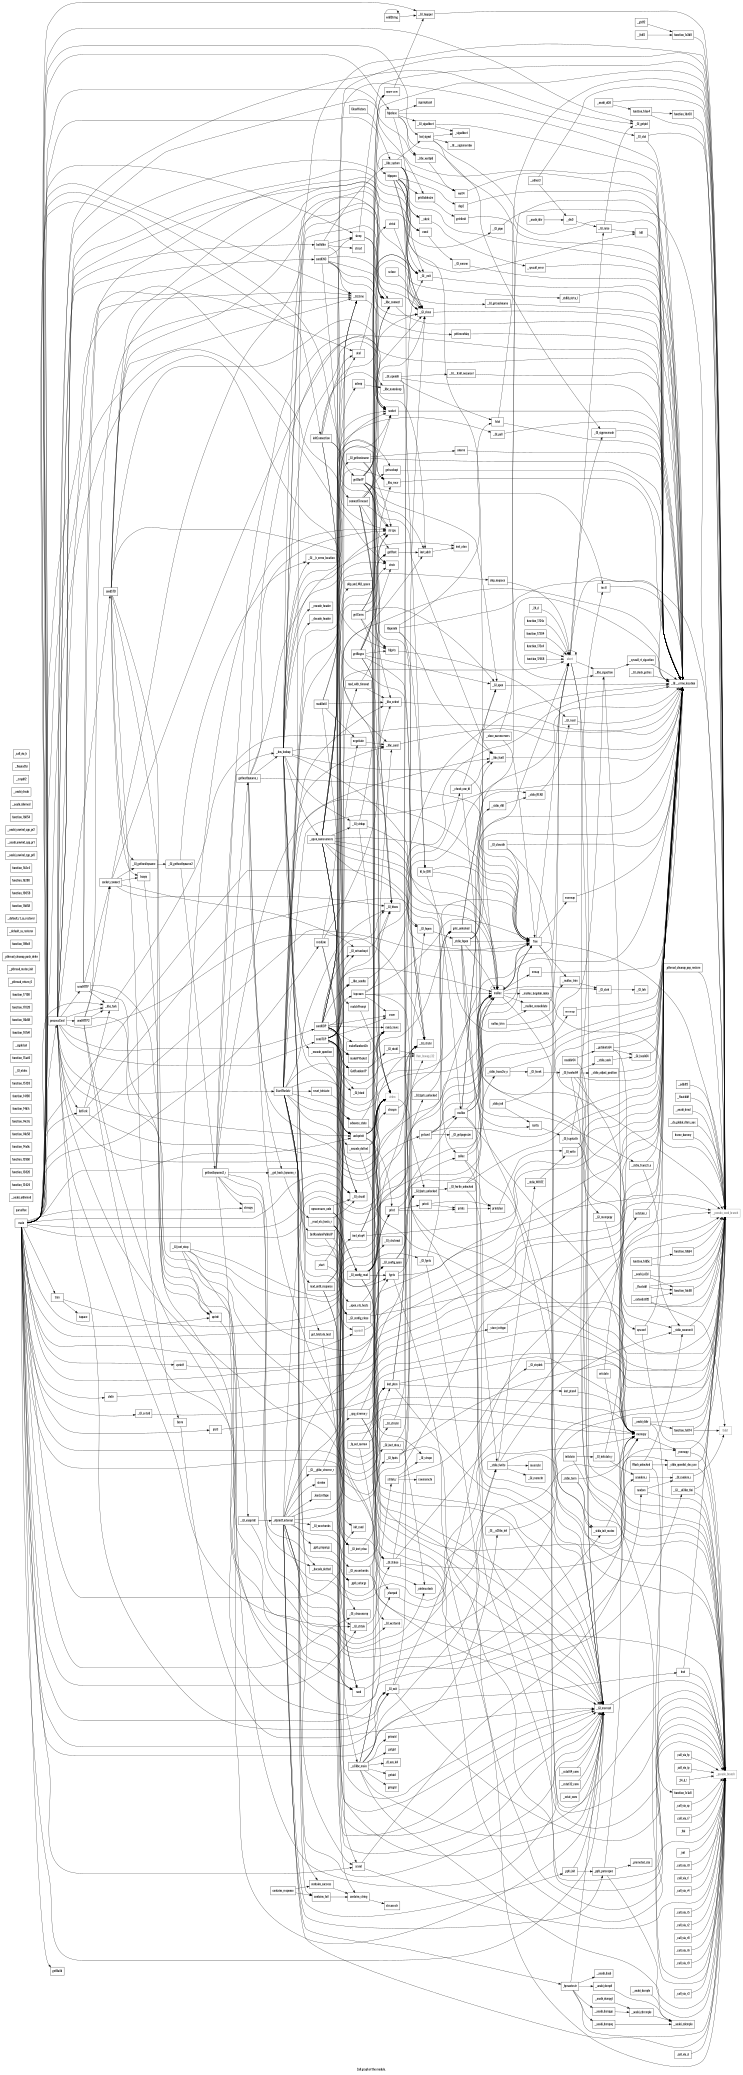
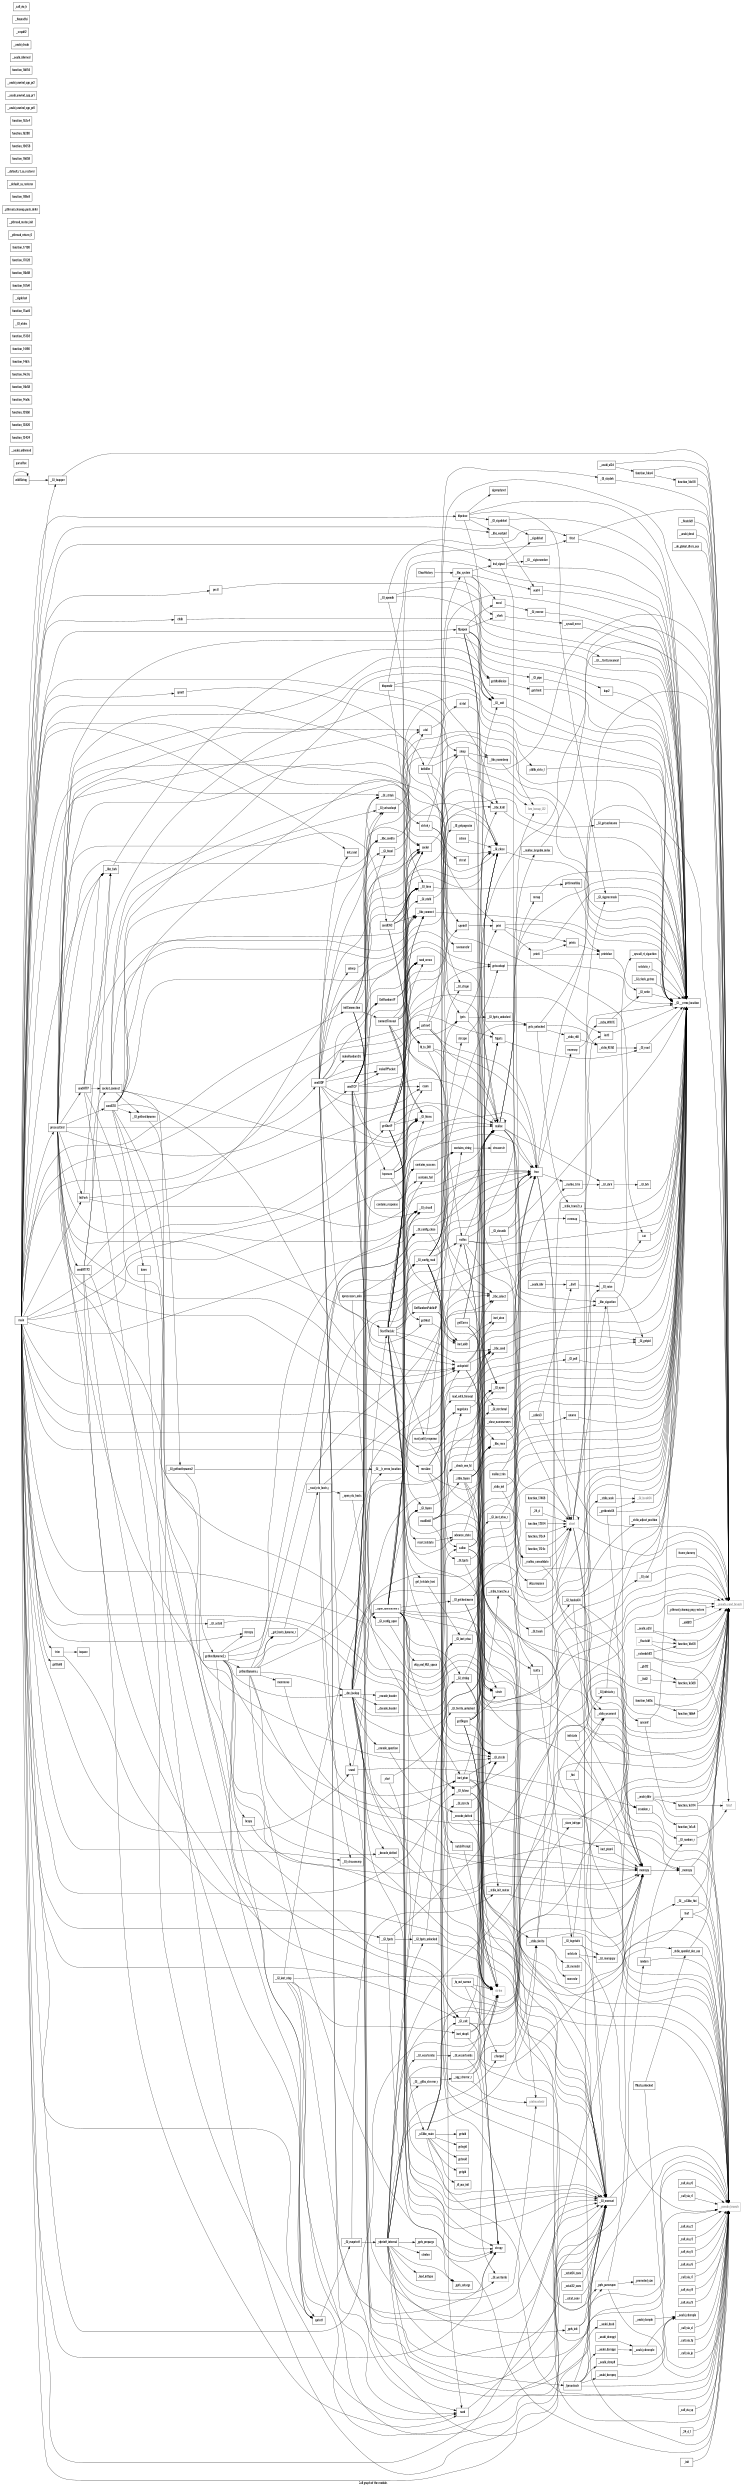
(392, 92) -> none
(656, 272) -> (591, 902)
(337, 778) -> none
(117, 779) -> none
(483, 888) -> none
(641, 1056) -> (644, 1499)
(570, 1060) -> none
(435, 1072) -> none
(408, 1078) -> (486, 1004)
(440, 1095) -> (481, 1488)
(414, 1147) -> (472, 1958)
(613, 1293) -> (588, 1956)
(359, 1331) -> (463, 926)
(669, 1400) -> (589, 1746)
(302, 1445) -> (369, 1531)
(570, 1479) -> none
(498, 1531) -> none
(425, 1589) -> (537, 2102)
none -> (283, 1683)
(511, 1835) -> none
(604, 1871) -> (607, 2285)
(683, 1891) -> none
